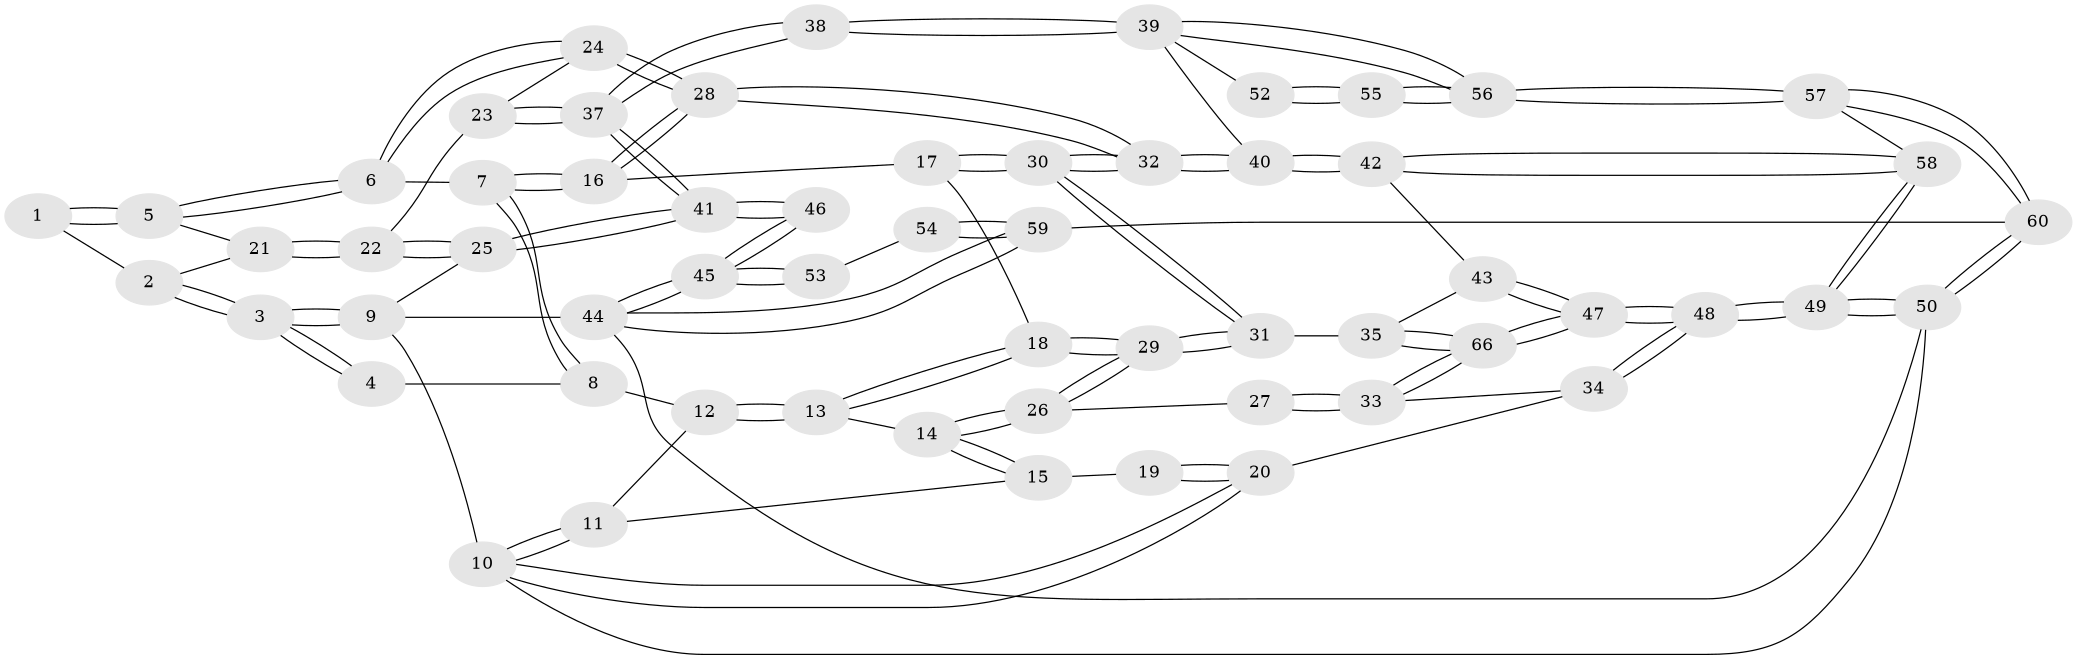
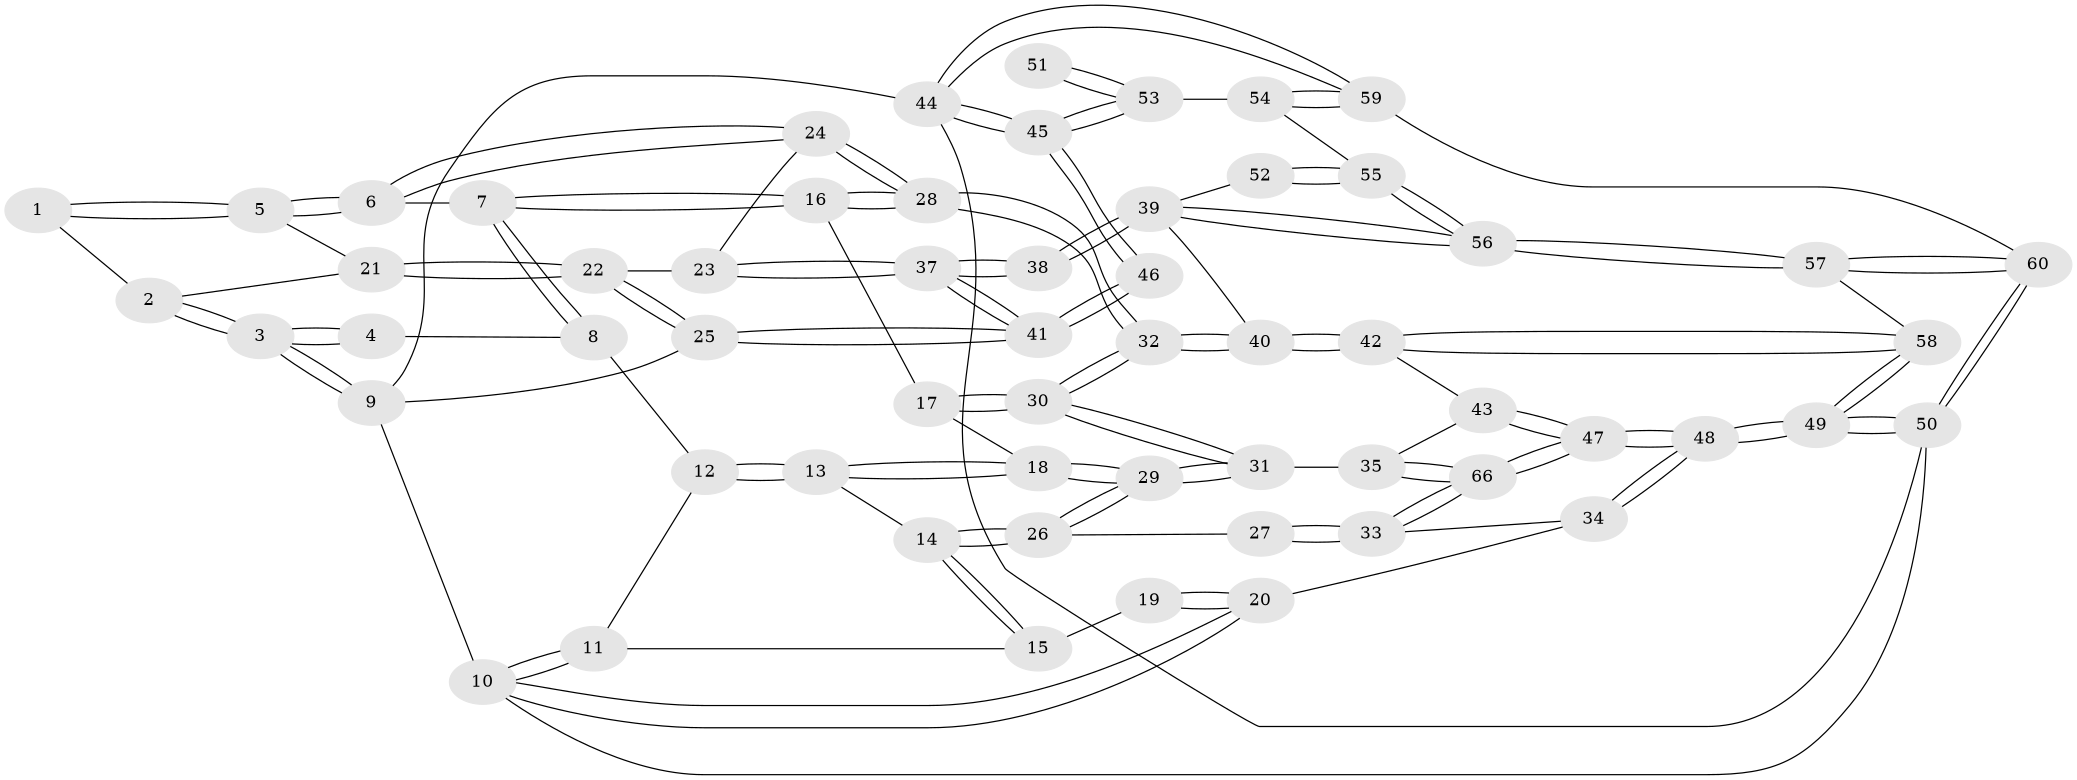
none -> (1038, 66)
none -> (1316, 138)
